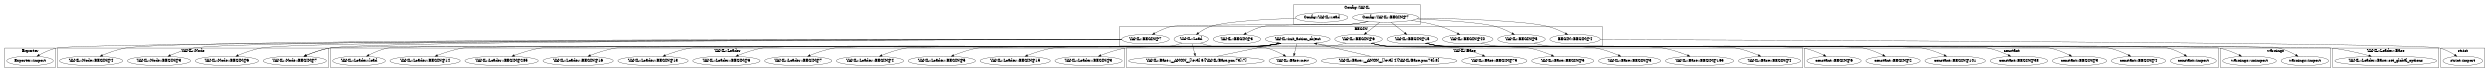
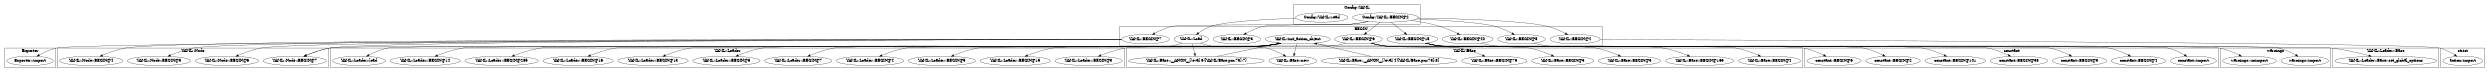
(1385, 17) -> (1385, 17)
(1575, 39) -> (1575, 39)
(2463, 61) -> (2463, 61)
